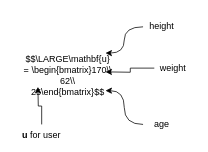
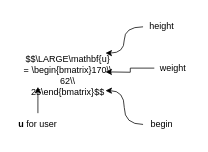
(162, 124) -> (162, 124)
(42, 135) -> (38, 124)
